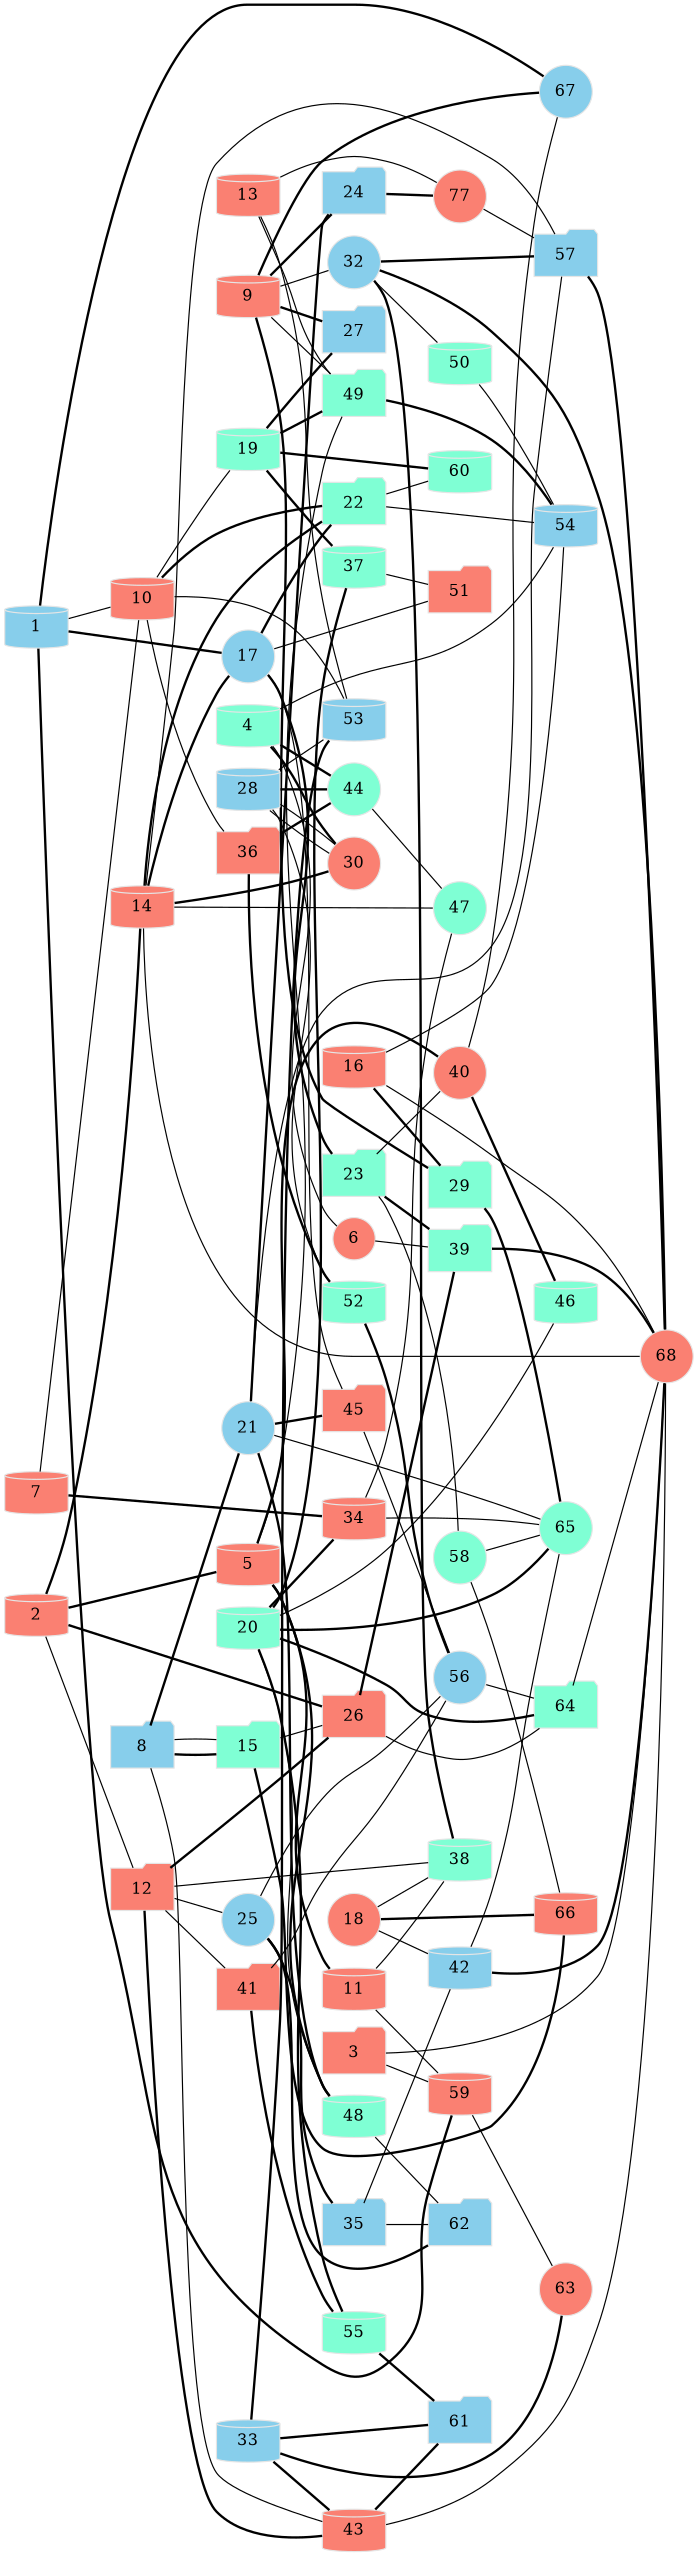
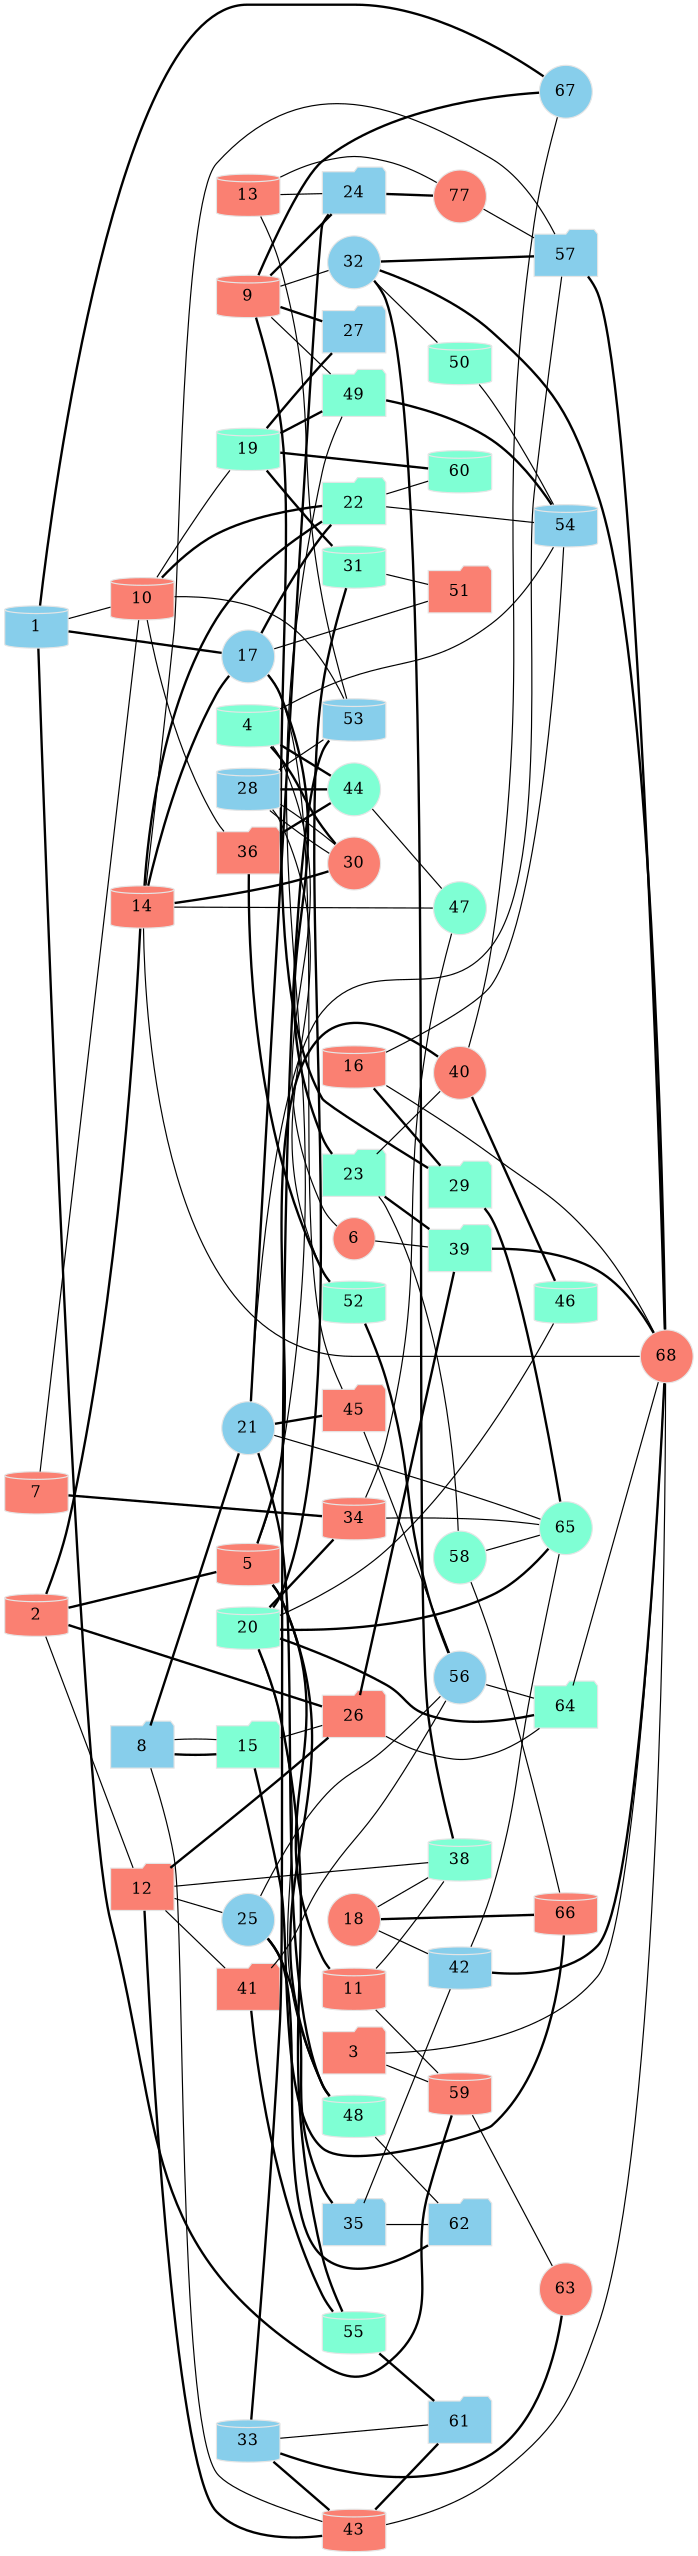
(302, 325) -> (307, 194)
(354, 567) -> (354, 567)
(354, 2432) -> (354, 2432)
